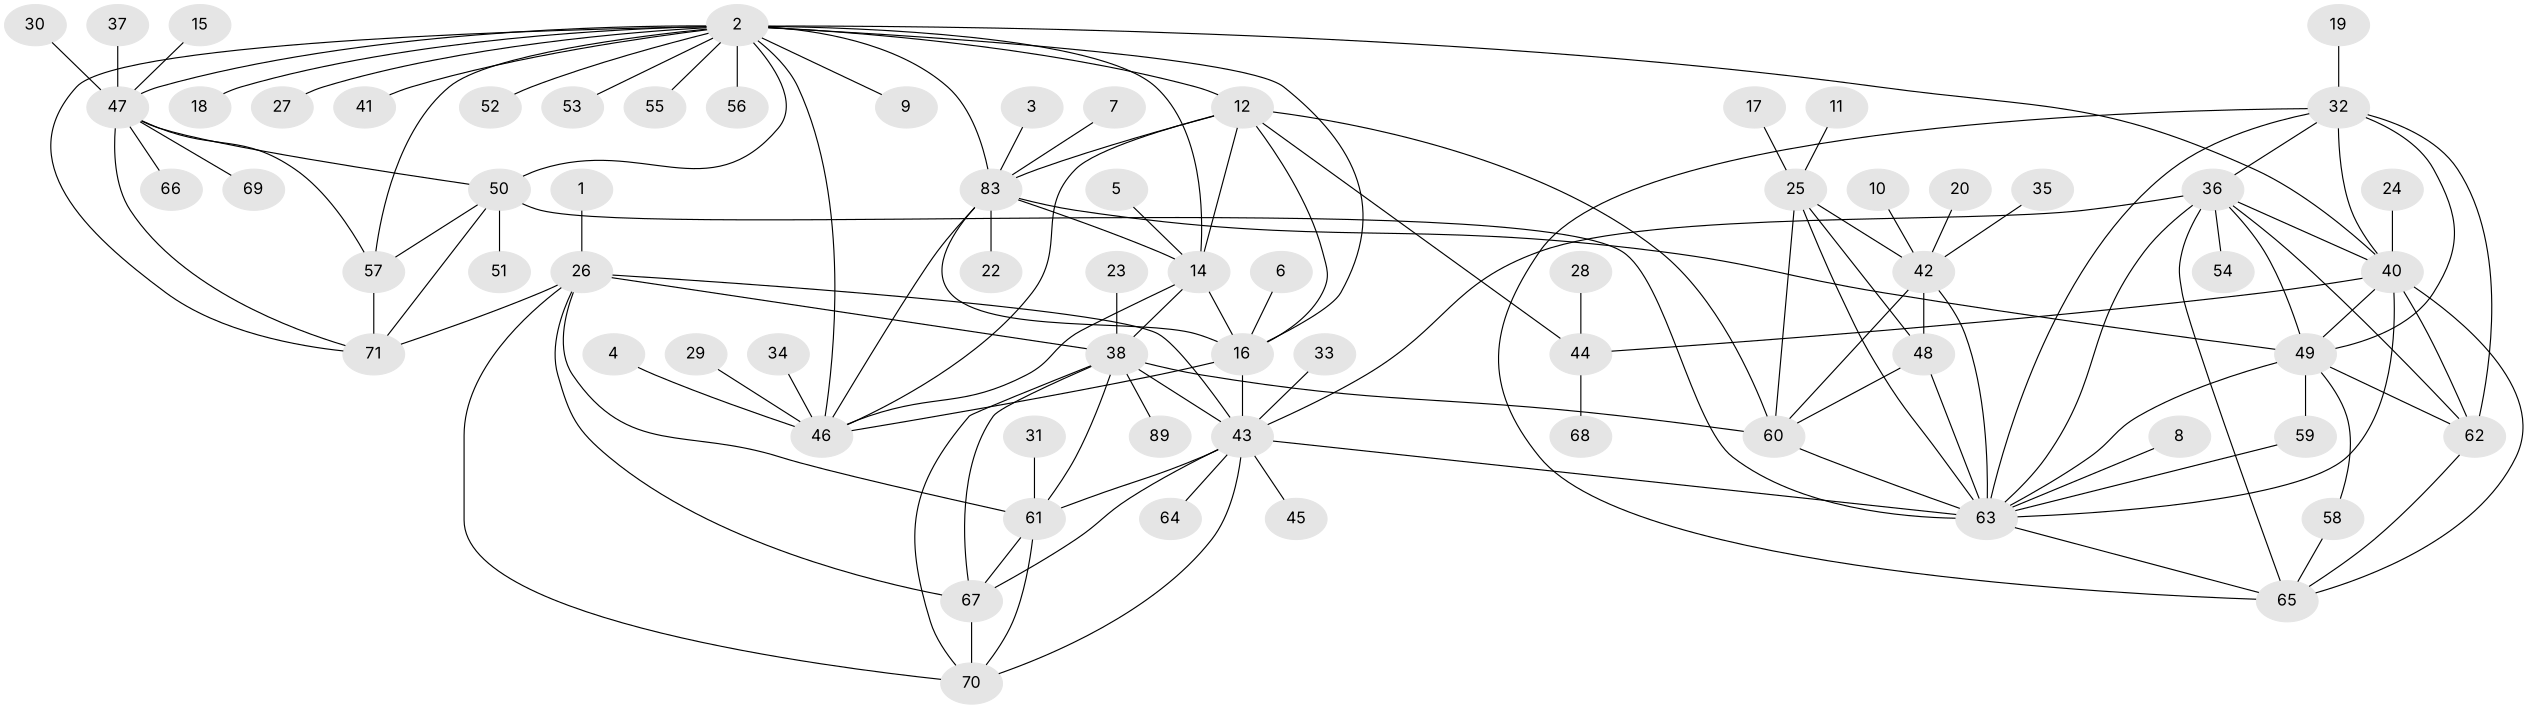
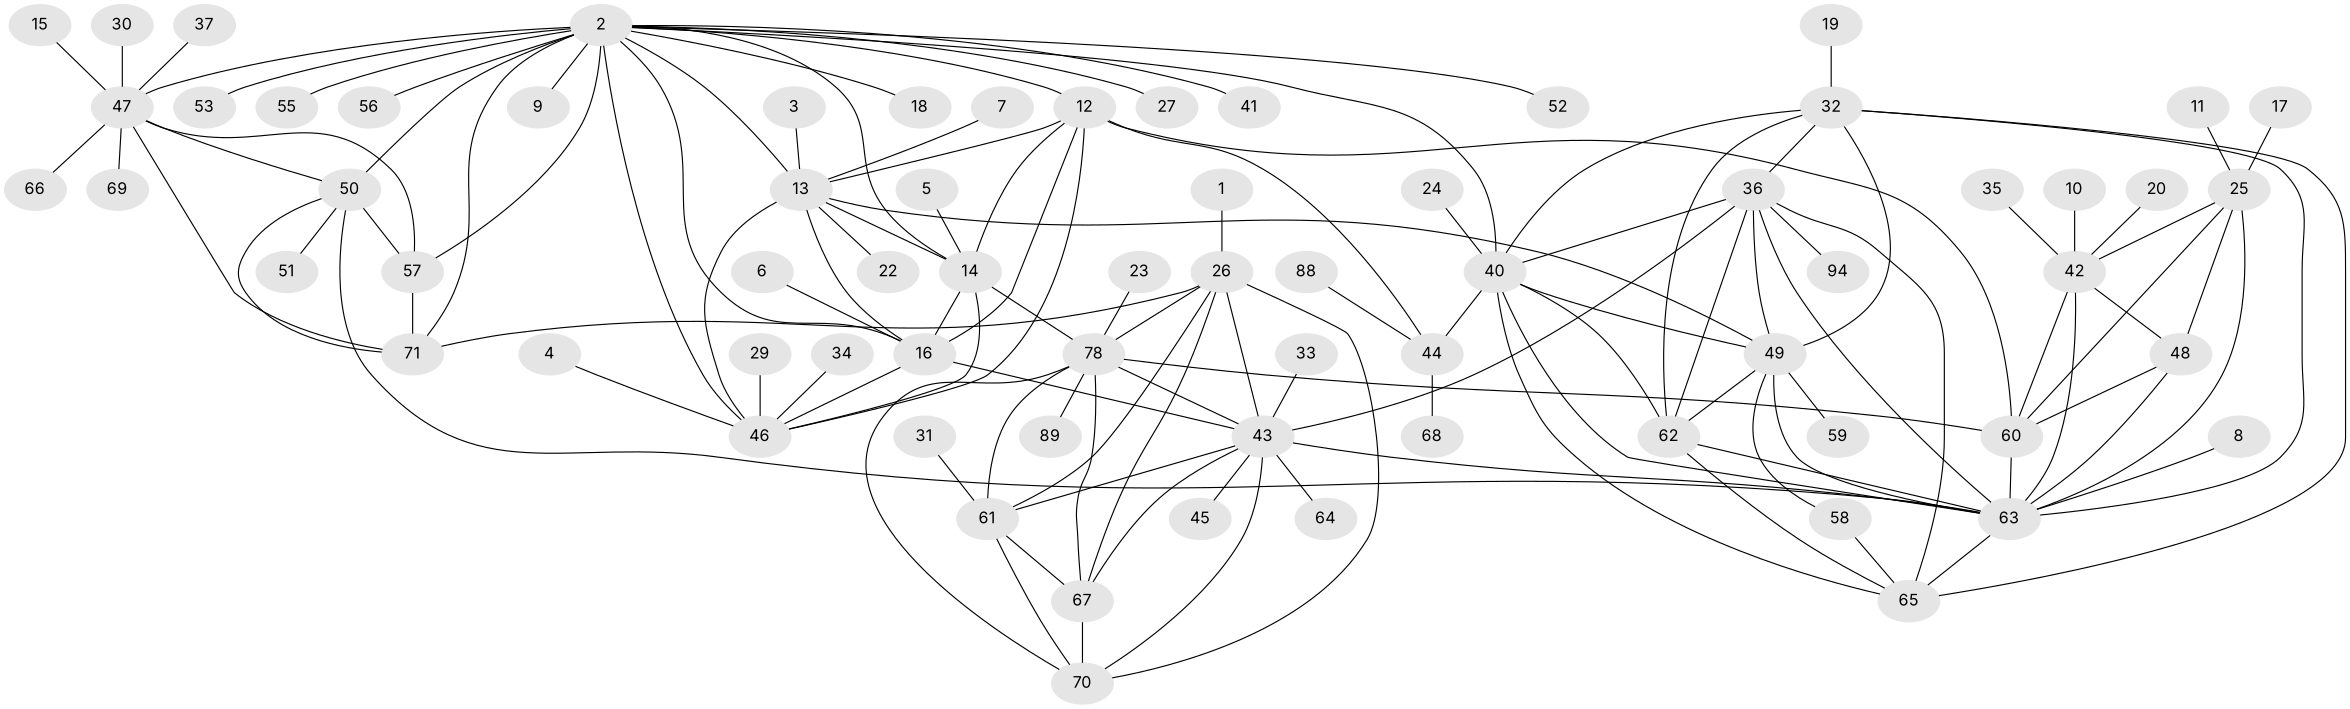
(991, 190) -> (801, 190)
(1581, 272) -> (1307, 272)
(2223, 272) -> (1838, 272)
(1117, 354) -> (1094, 354)
(2146, 478) -> (1797, 468)
